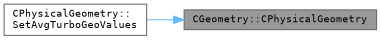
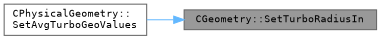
(280, 20) -> (280, 20)
